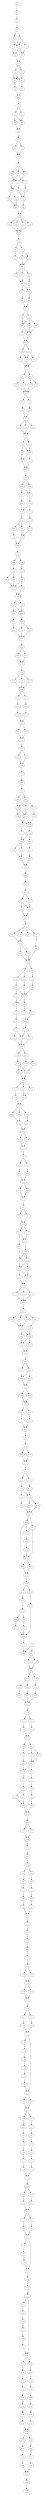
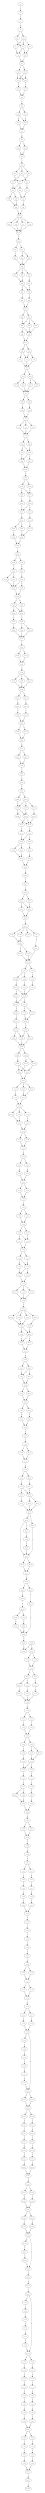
(19, 1253) -> (21, 1245)
